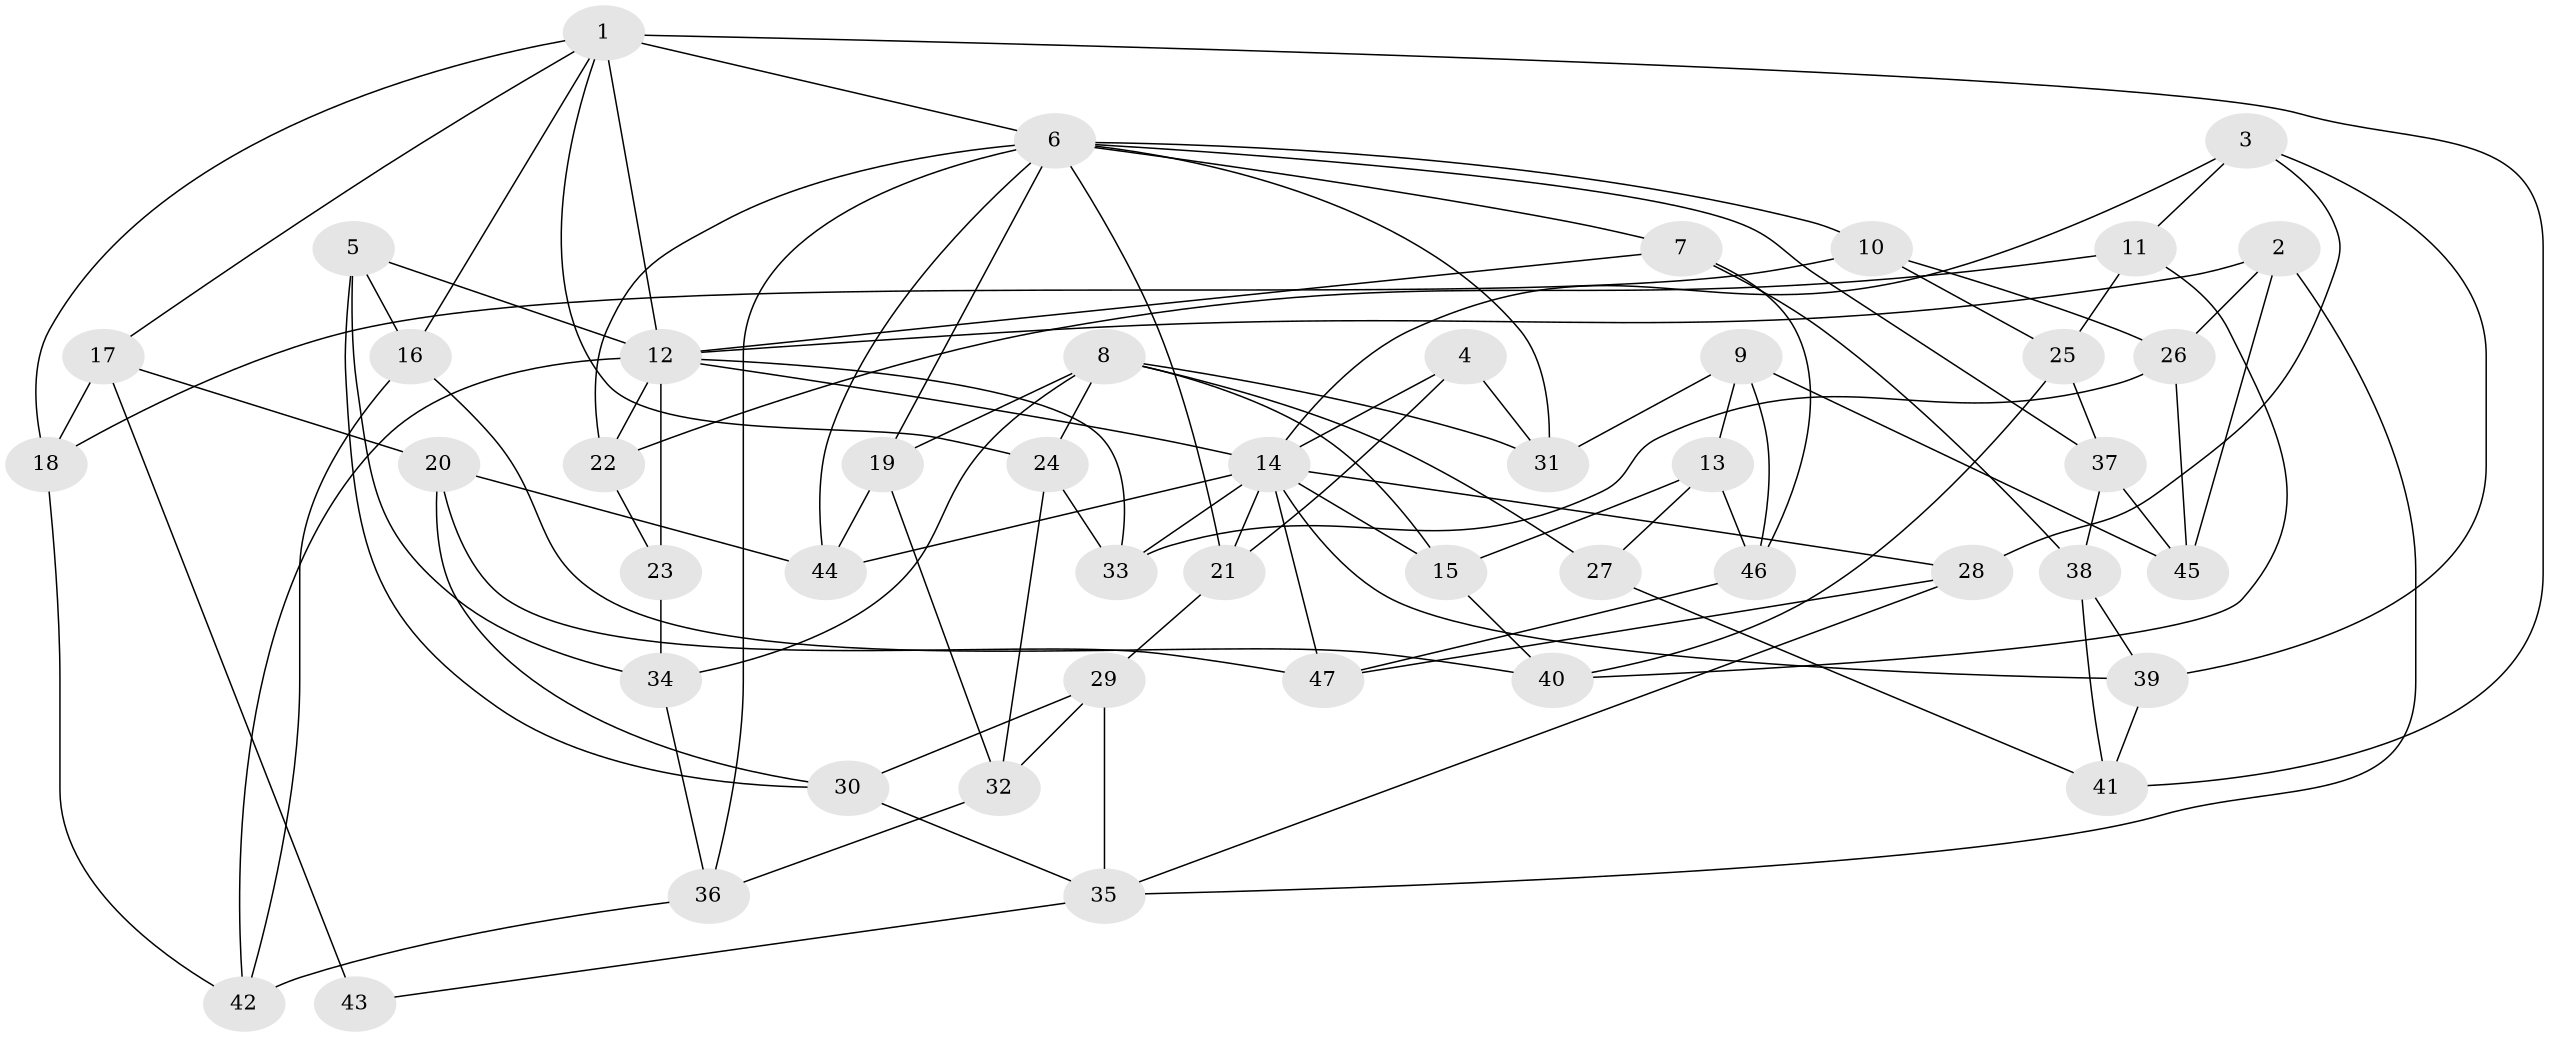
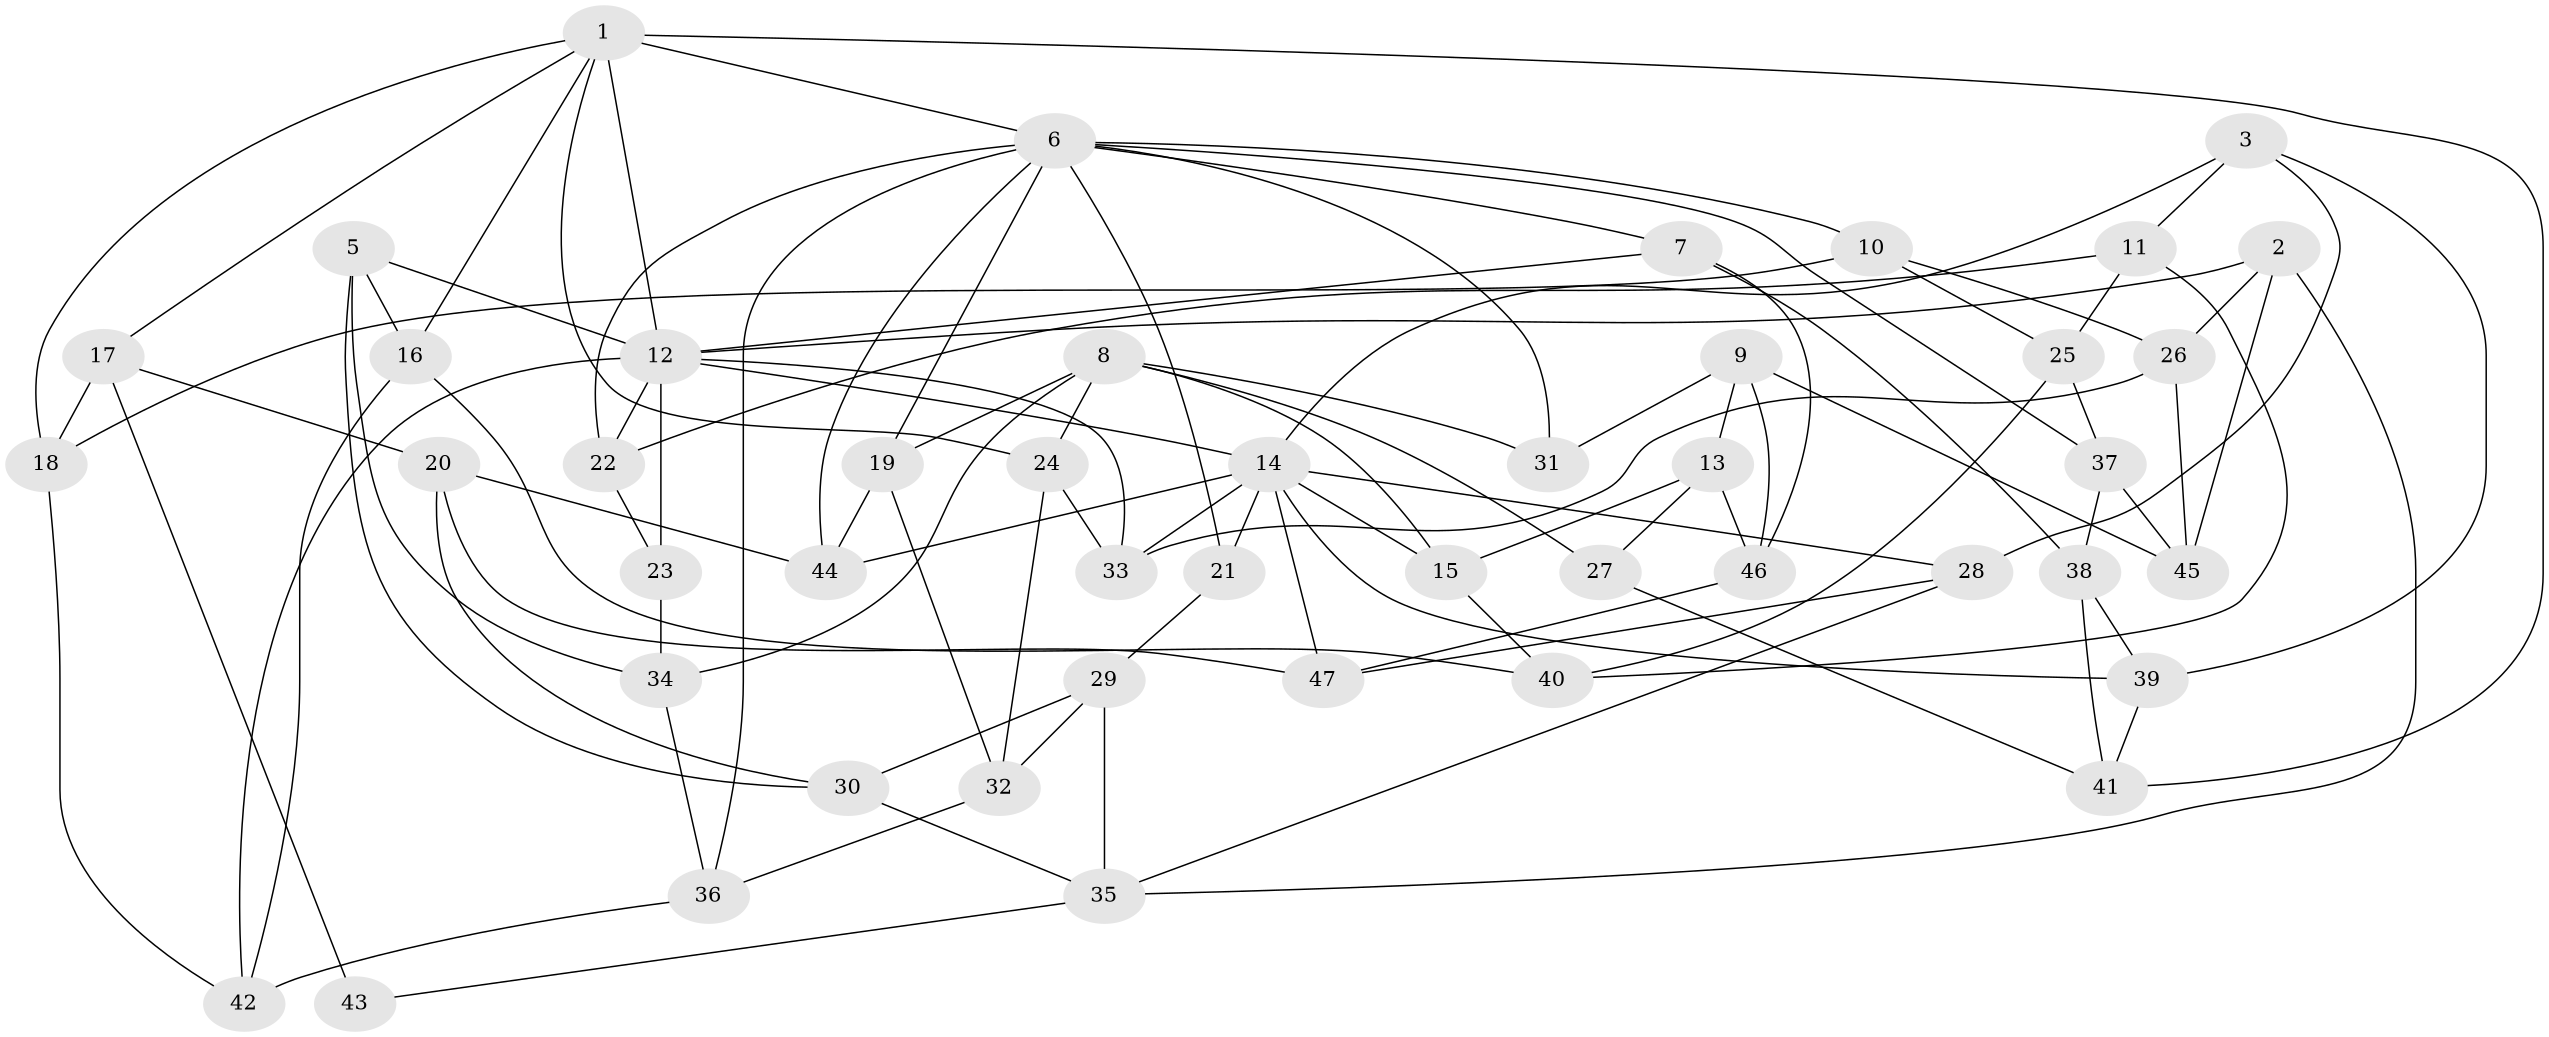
(1466, 357) -> none
